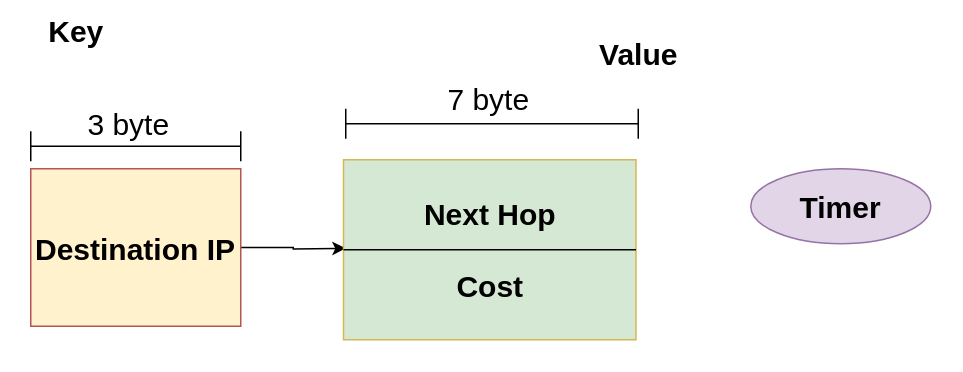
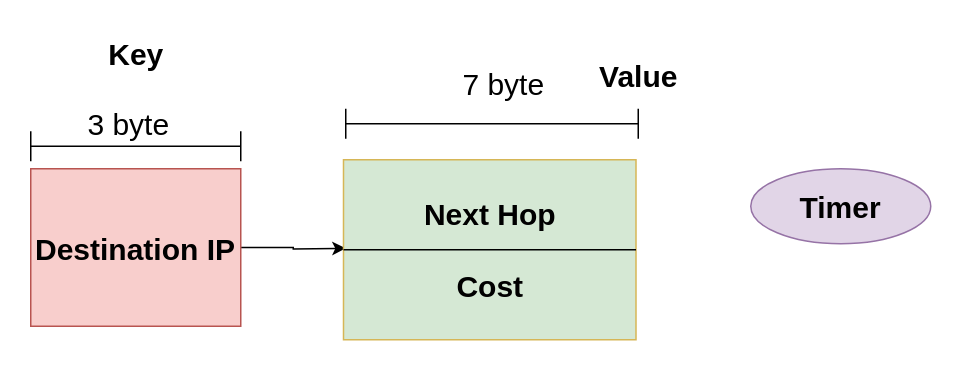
(76, 31) -> (136, 53)
(638, 53) -> (638, 76)
(488, 98) -> (503, 83)
(136, 248) -> (136, 248)
